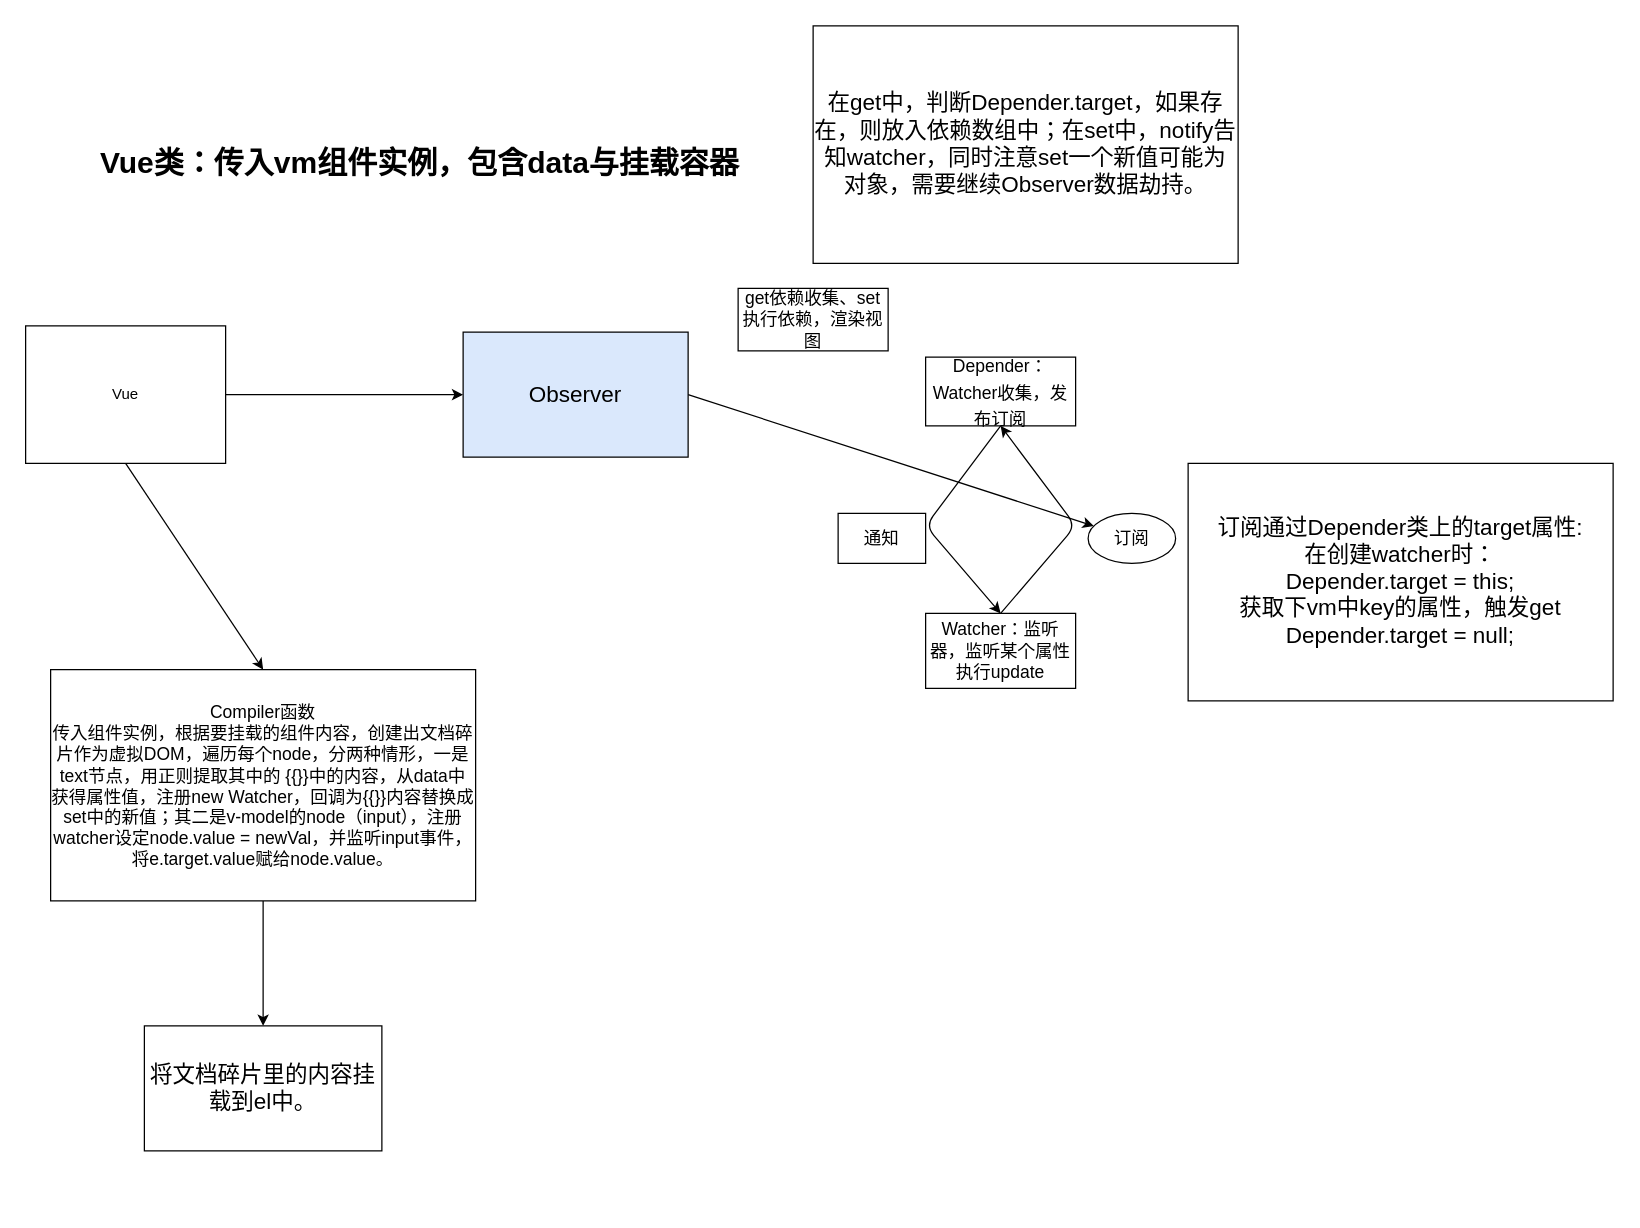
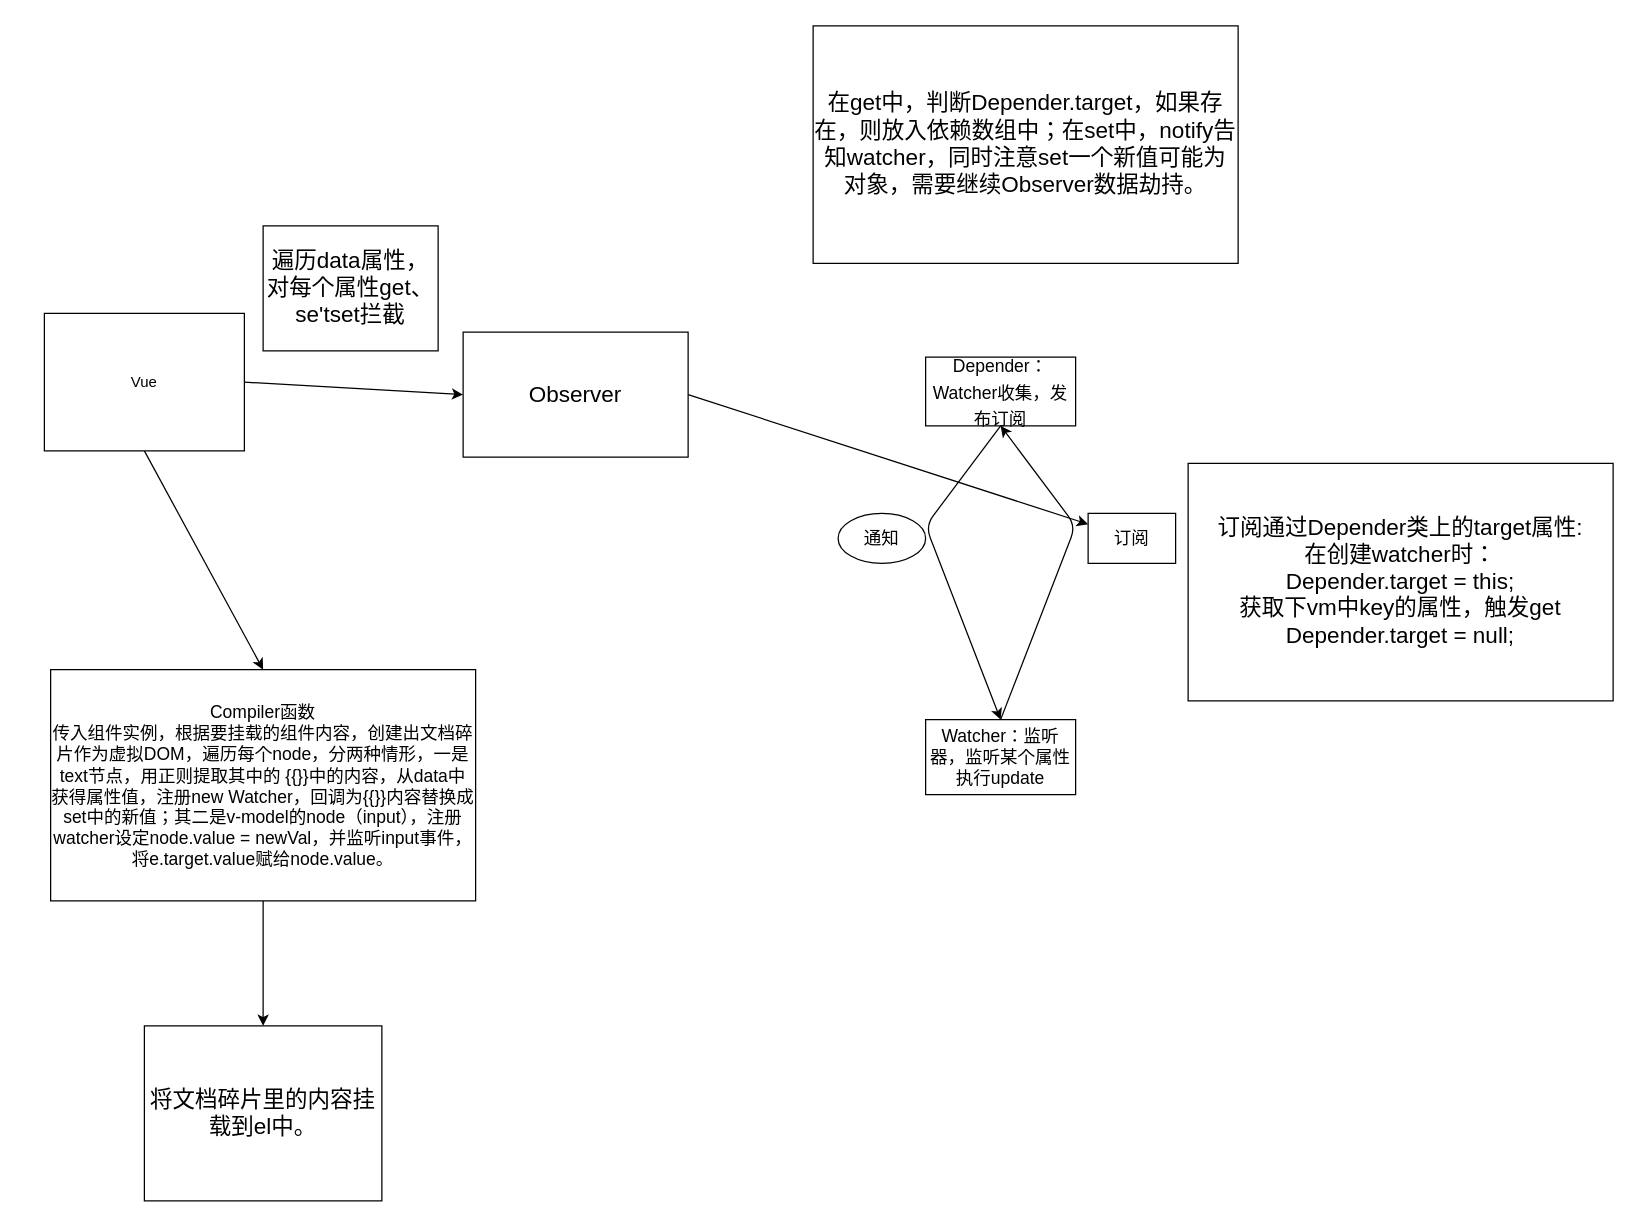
(419, 163) -> none
none -> (351, 288)
(813, 319) -> none
(126, 394) -> (144, 382)
(576, 394) -> (576, 394)
(882, 538) -> (882, 538)
(1132, 538) -> (1132, 538)
(1001, 651) -> (1001, 757)
(263, 1088) -> (263, 1113)
